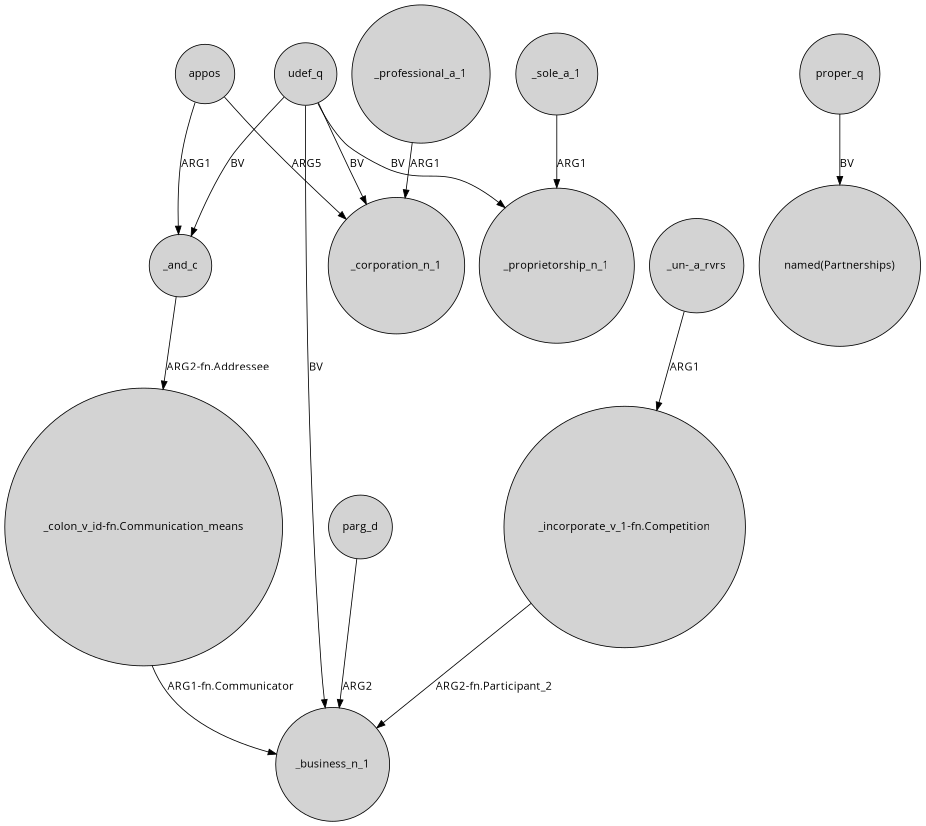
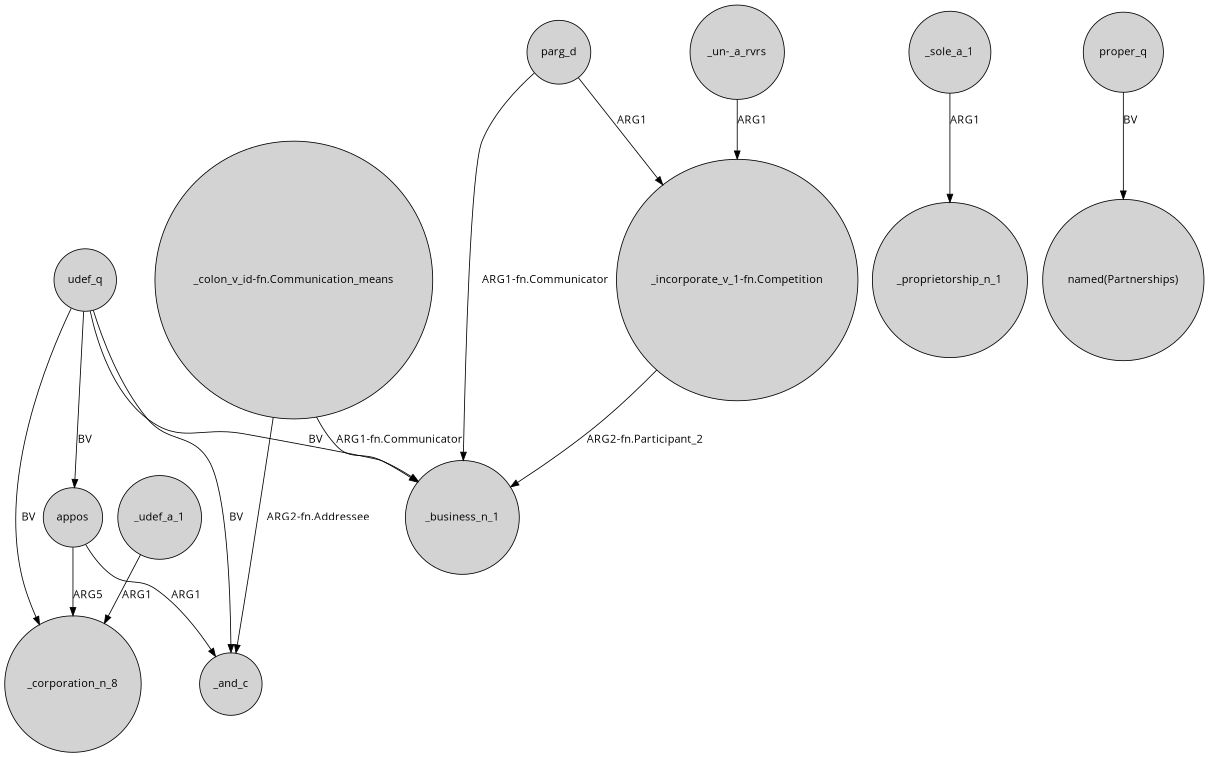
(421, 74) -> (160, 517)
none -> (618, 128)
(397, 172) -> (79, 395)
(396, 266) -> (73, 684)
(170, 339) -> (256, 531)
(358, 687) -> (545, 280)
